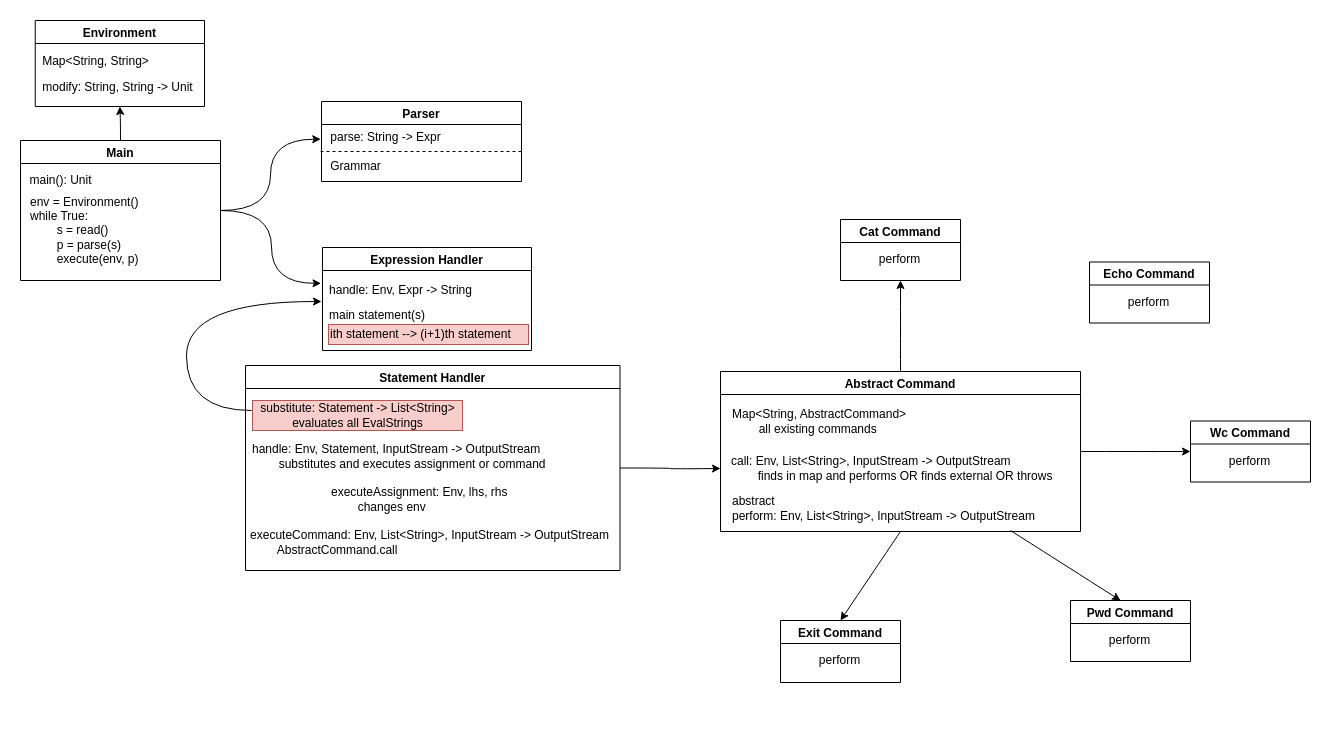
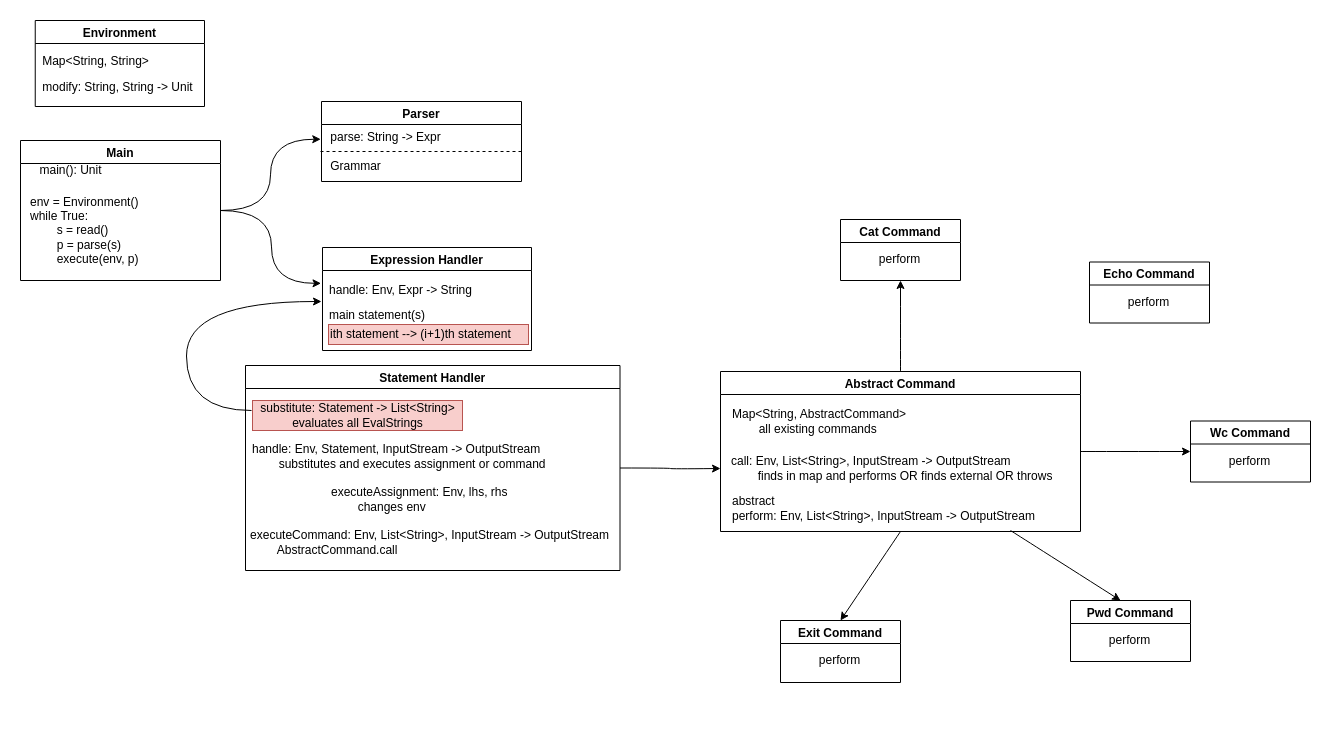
(120, 128) -> none
(61, 181) -> (71, 171)
